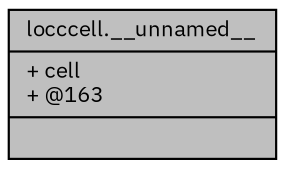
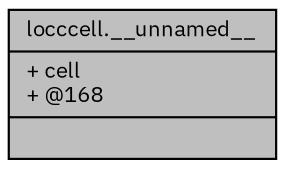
(66, 95) -> (66, 95)
